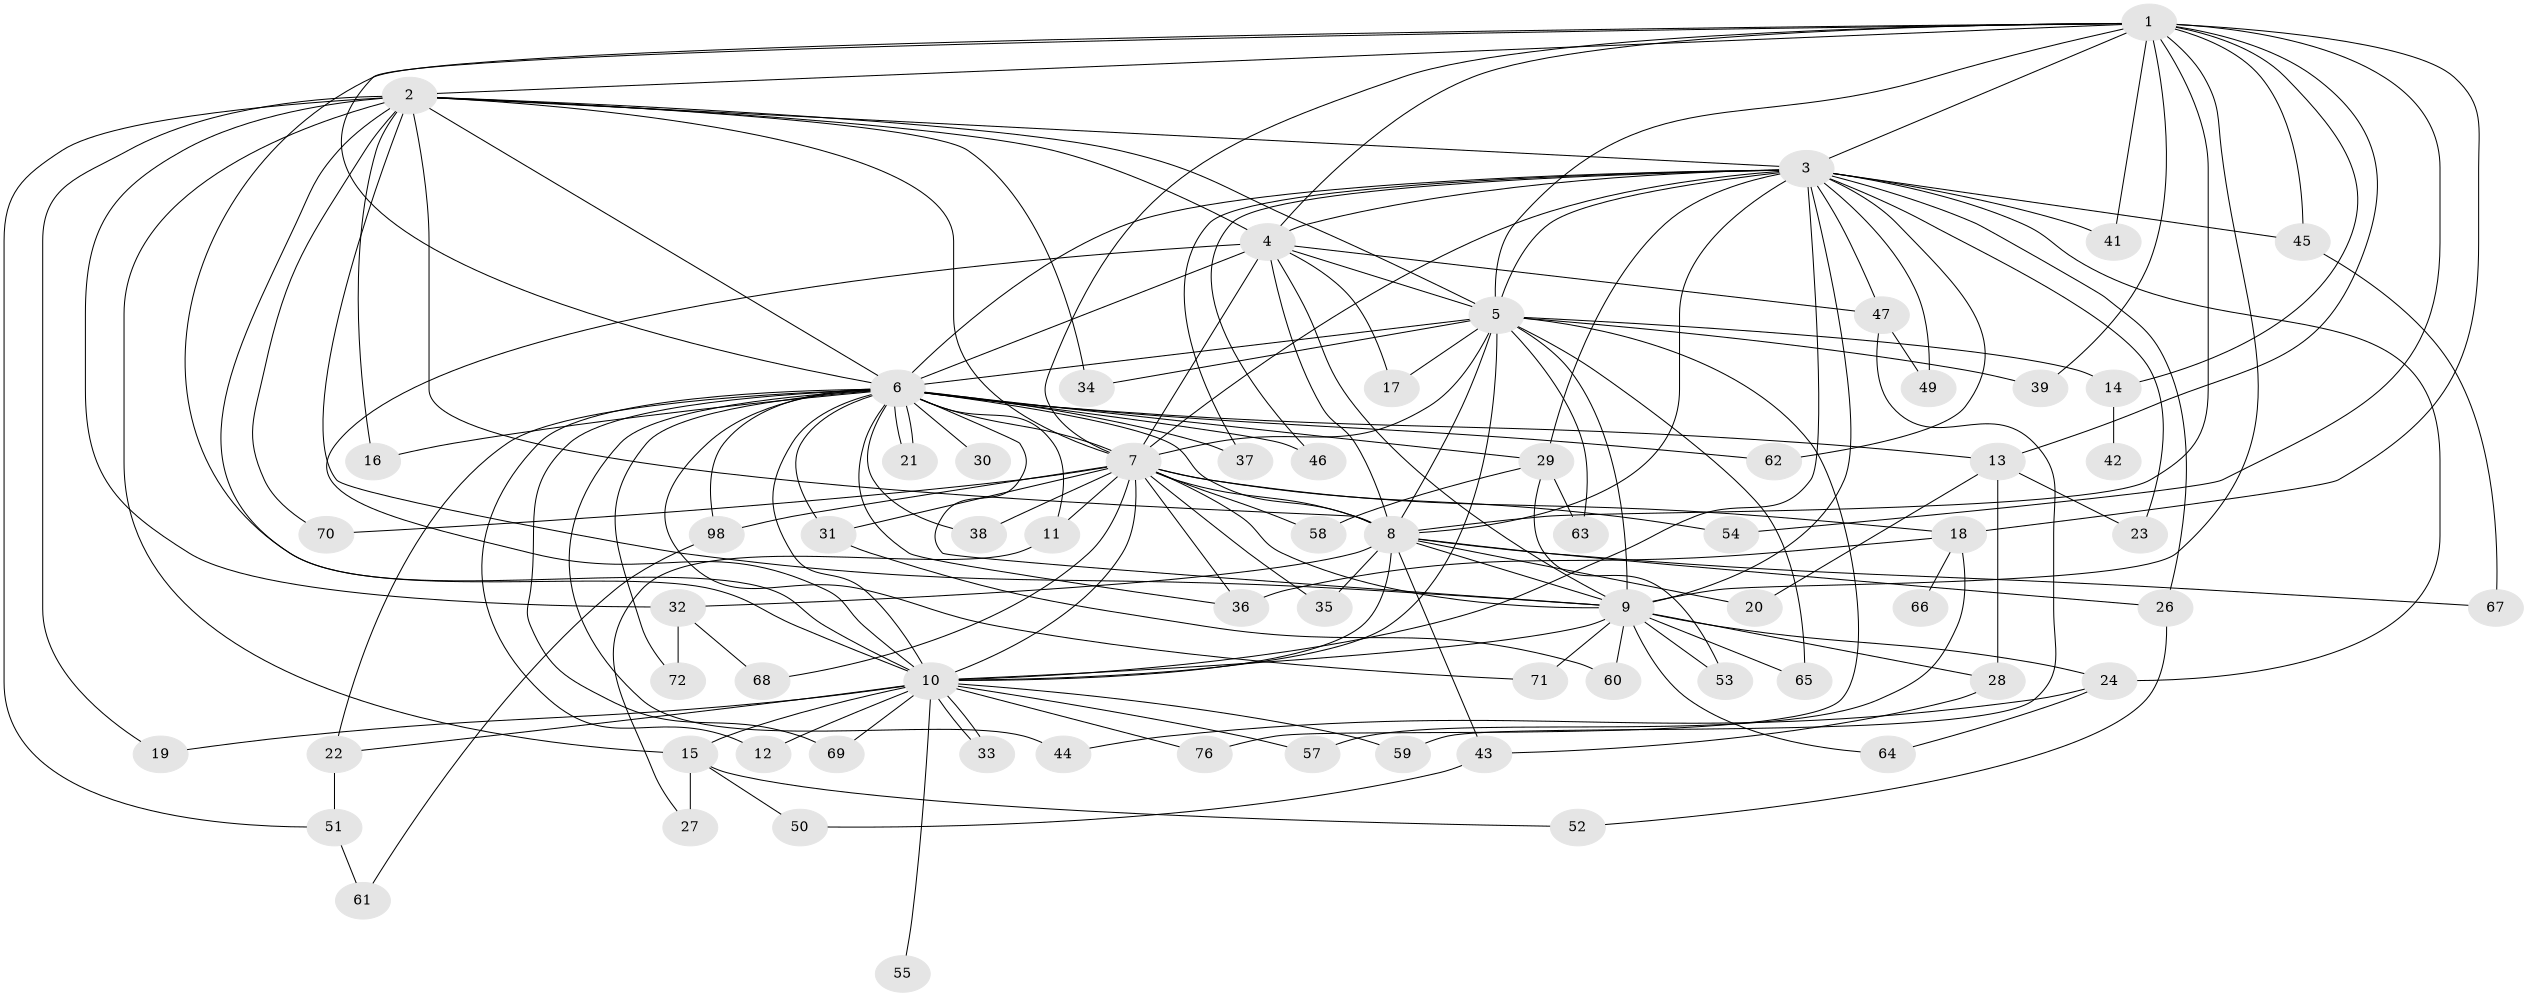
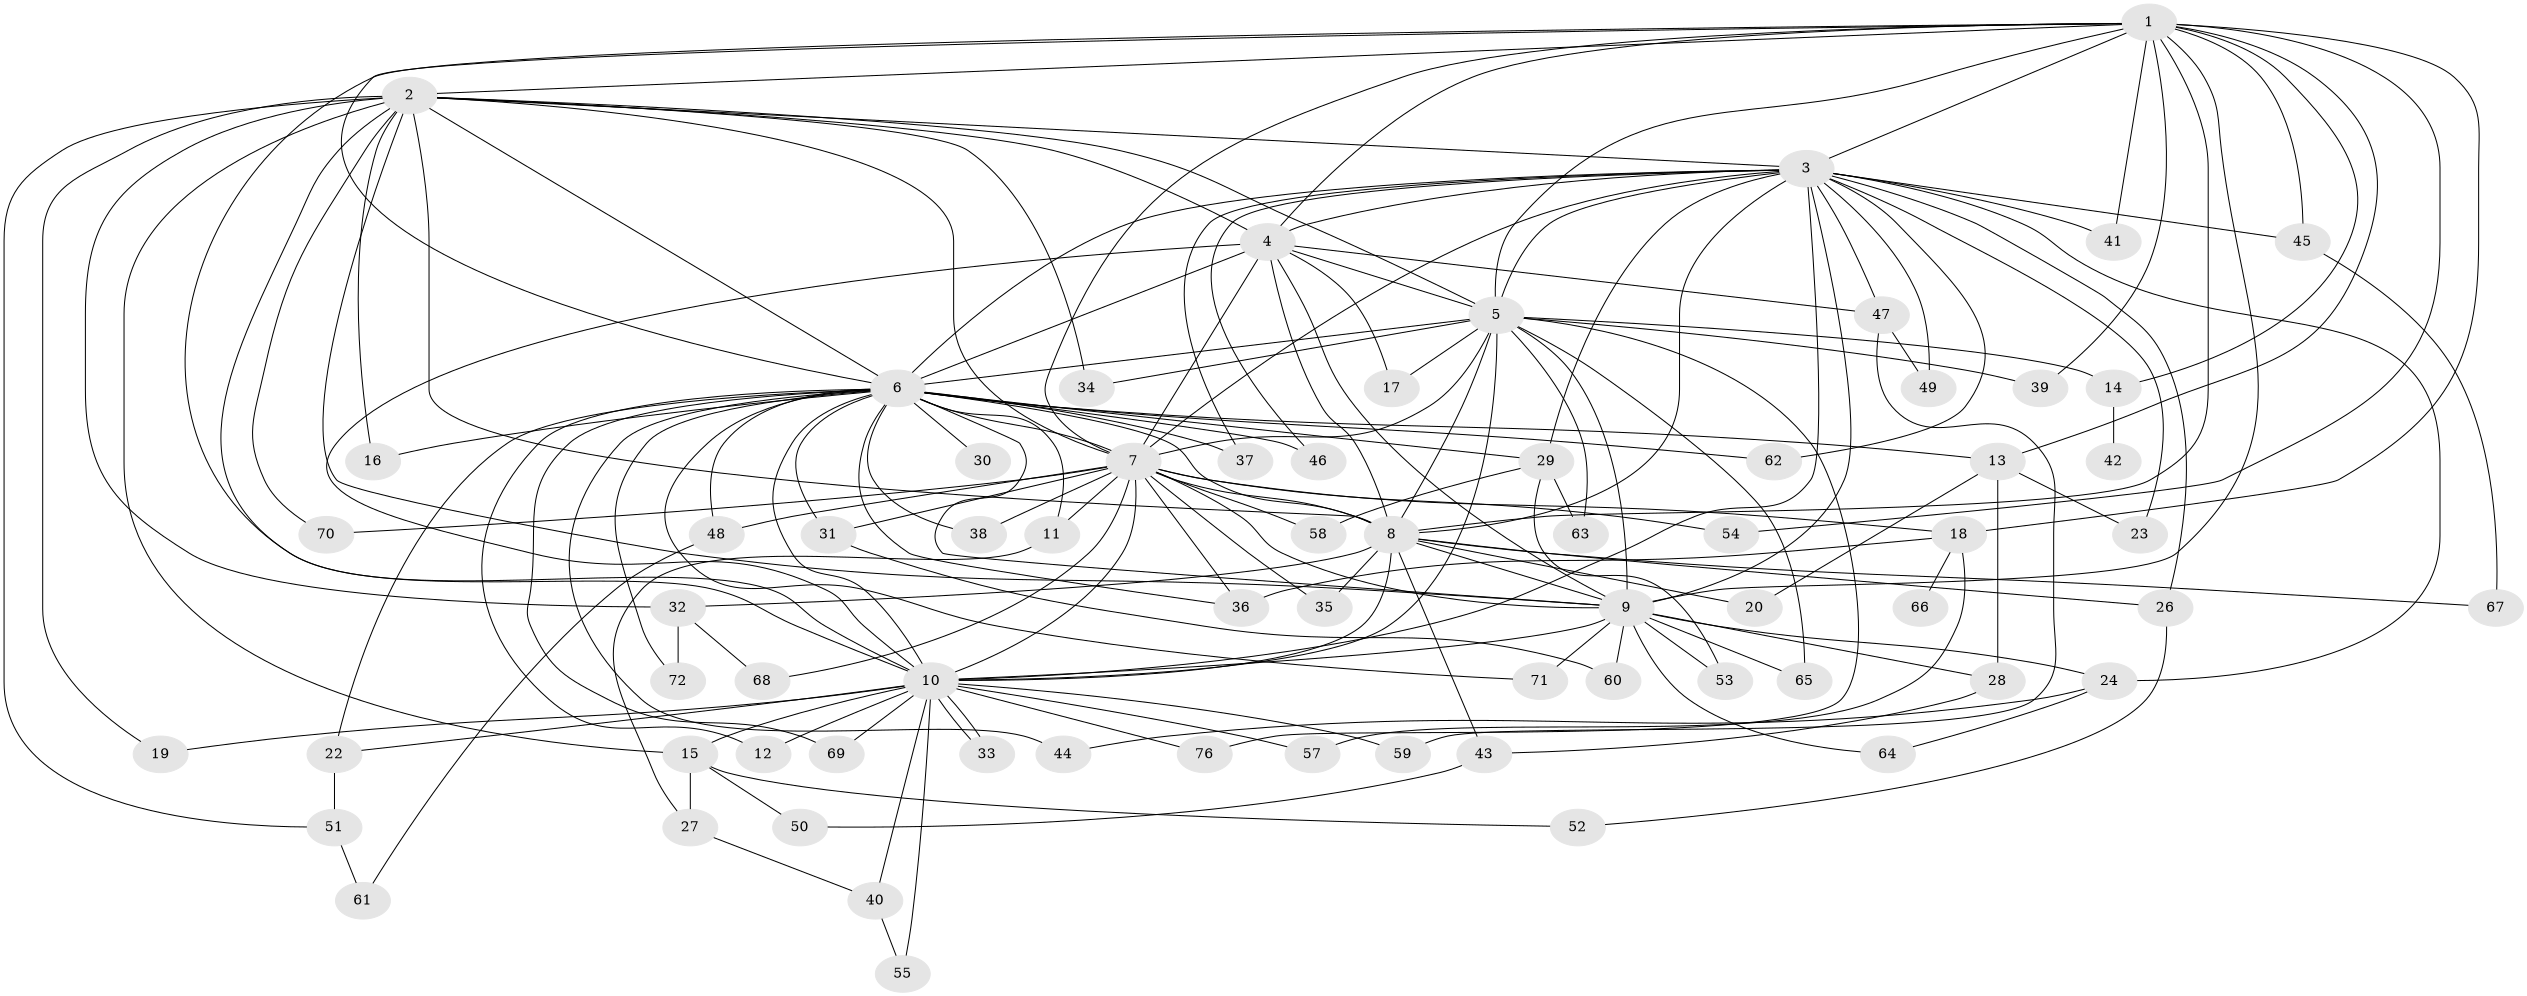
(910, 462) -> none
(717, 535) -> (717, 535)
none -> (875, 901)
